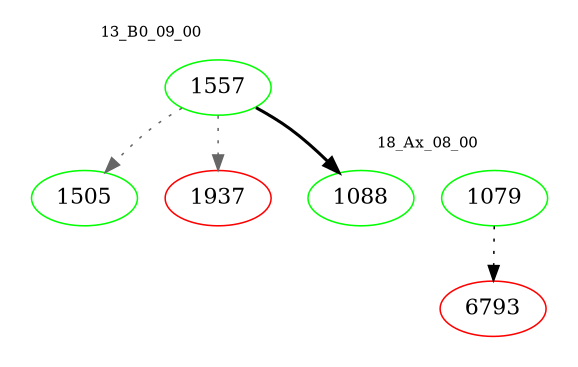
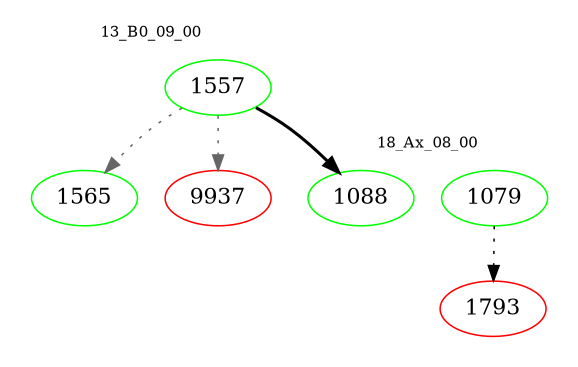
(84, 198) -> (84, 198)
(218, 198) -> (218, 198)
(493, 309) -> (493, 309)
